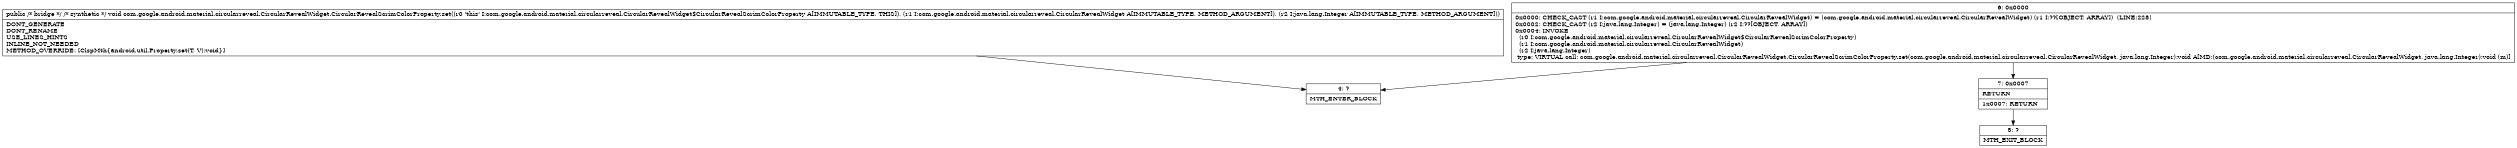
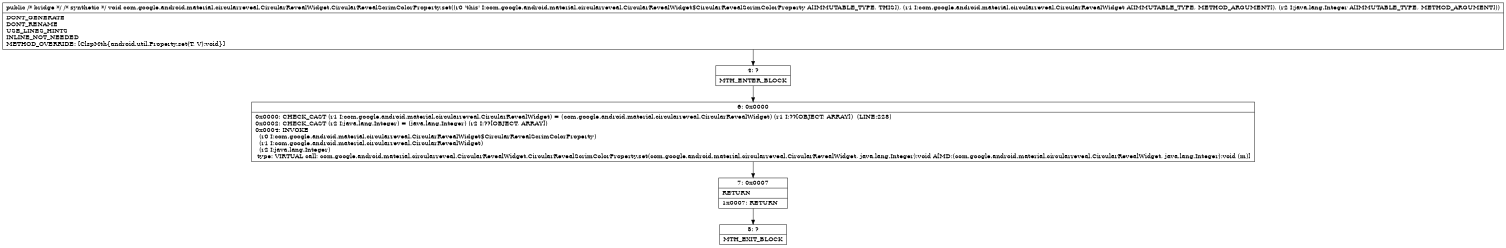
(1536, 76) -> (753, 92)
